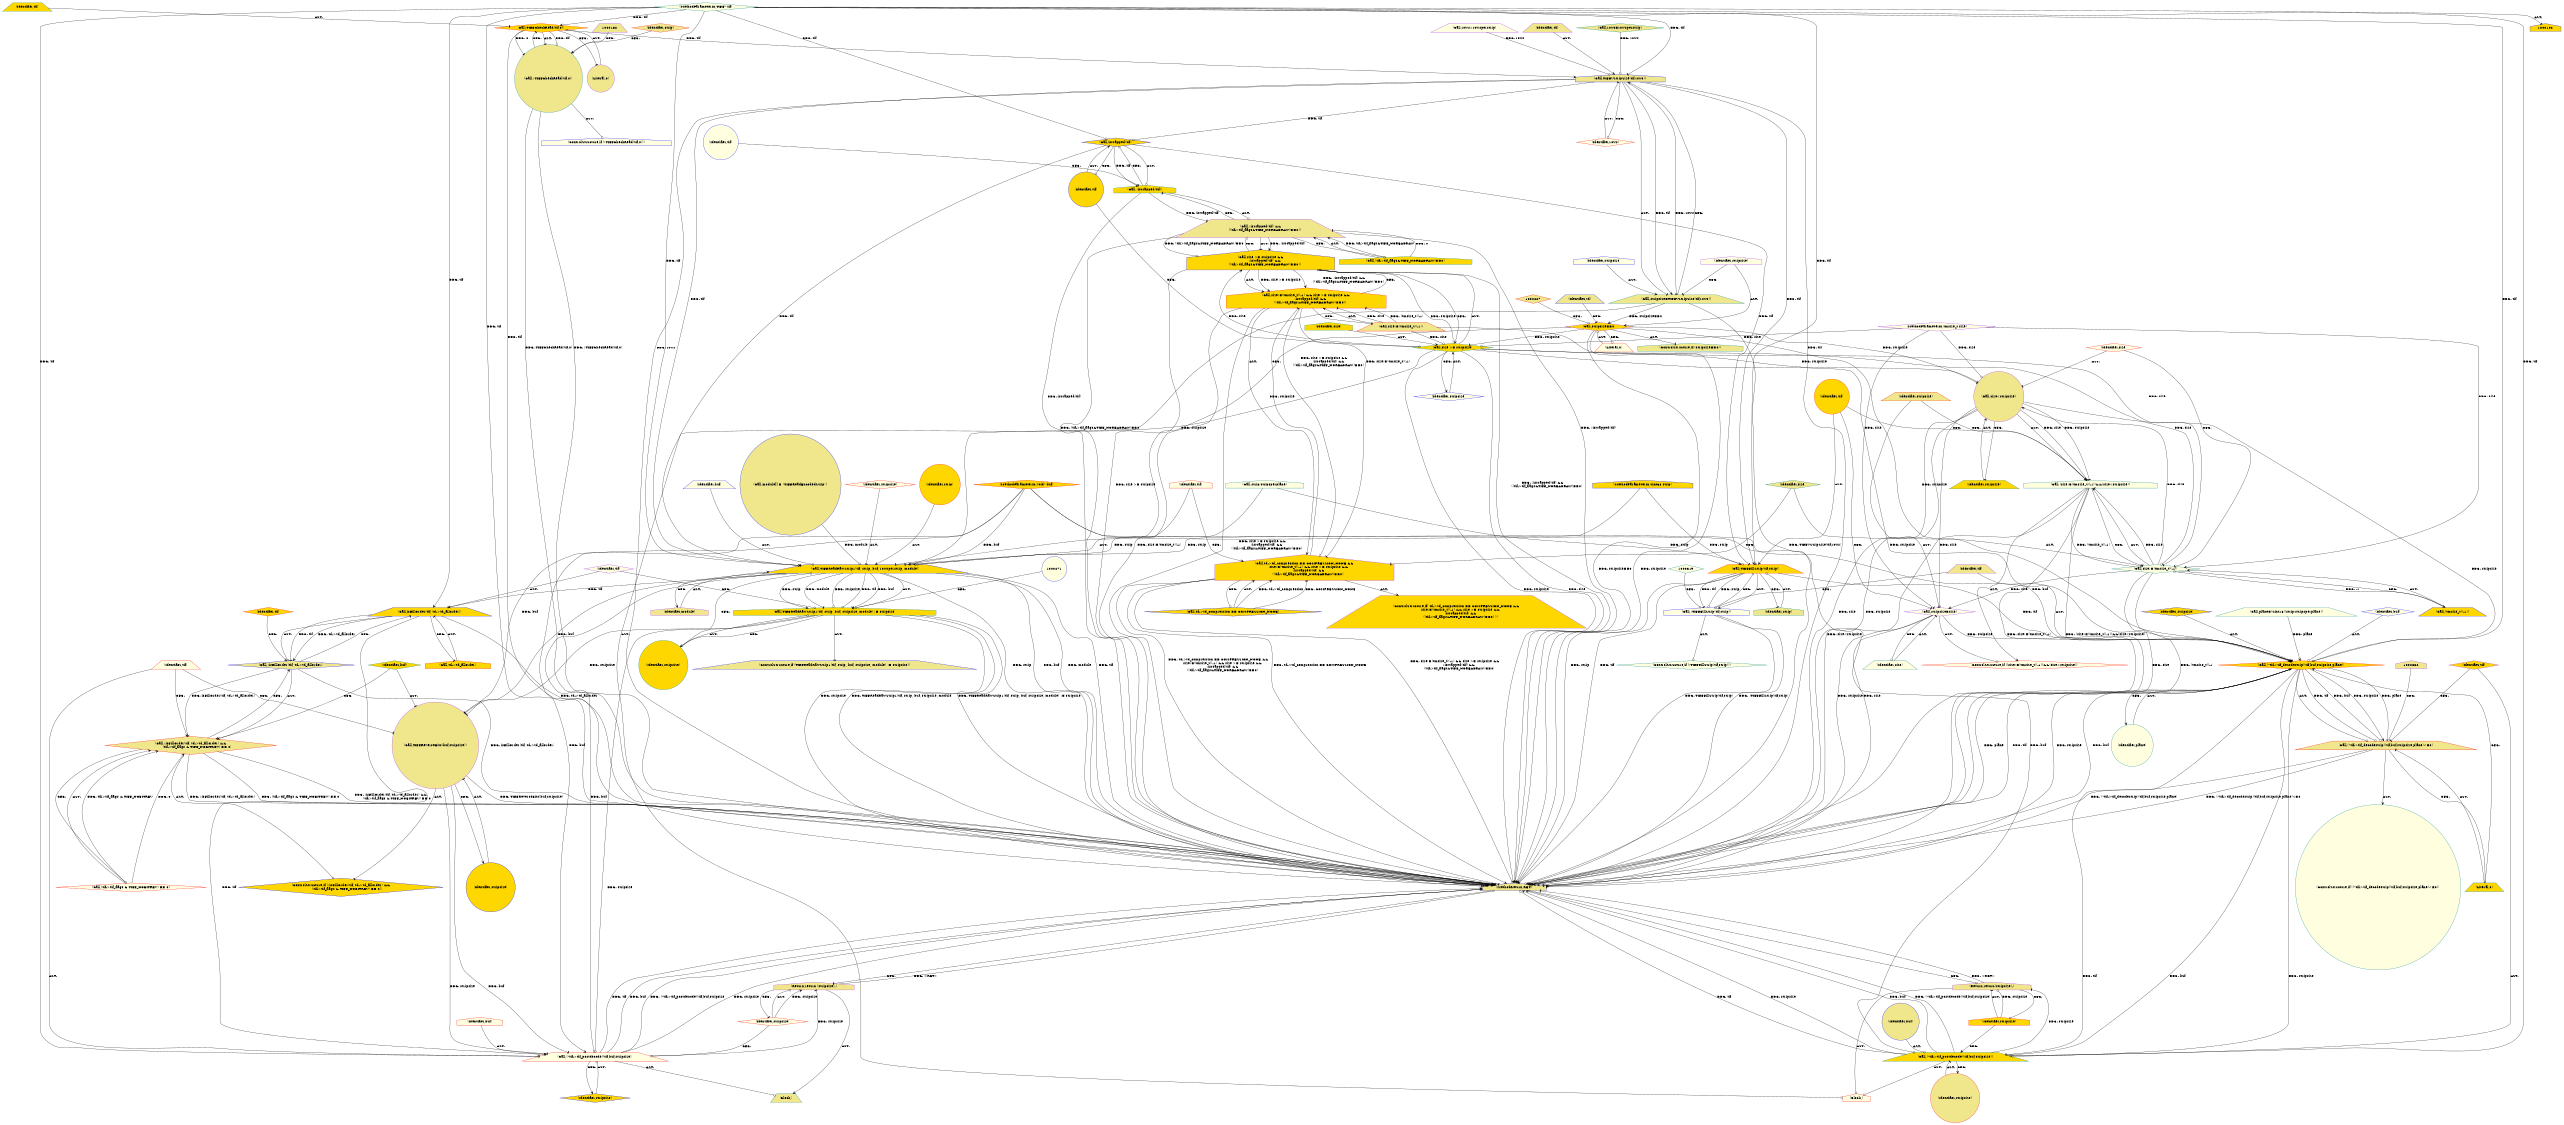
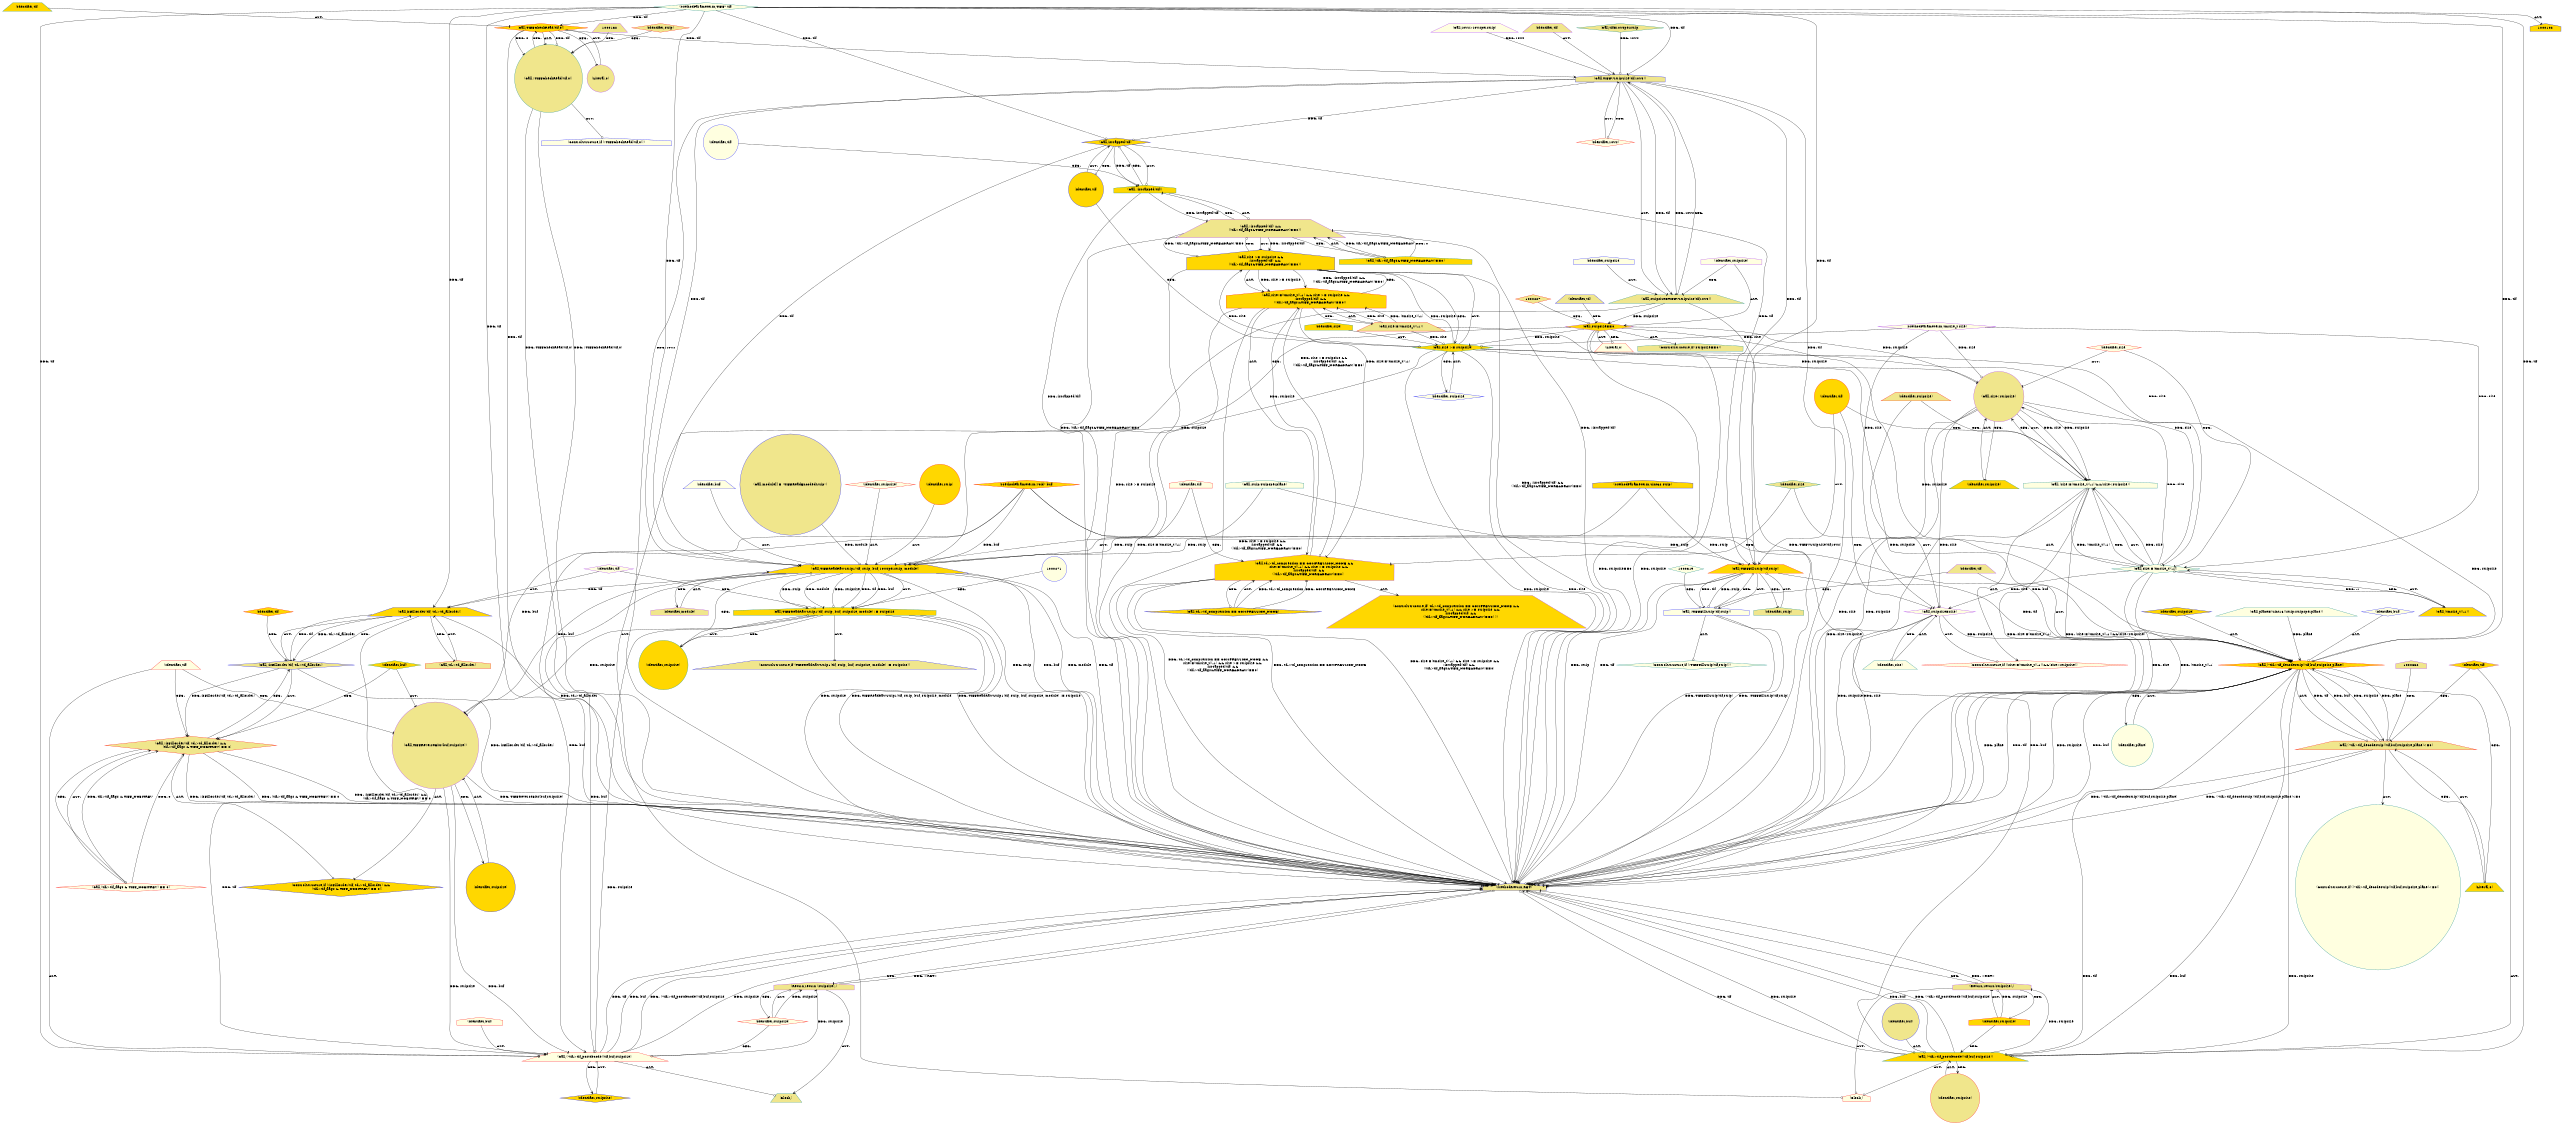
(1620, 28) -> (1620, 28)
(1646, 316) -> (1646, 316)
none -> (2046, 453)
(458, 665) -> (458, 665)
